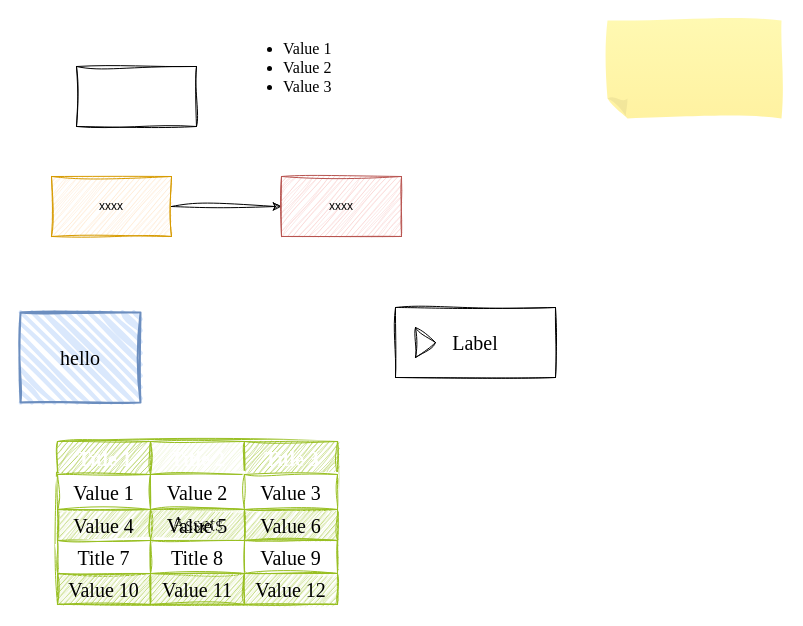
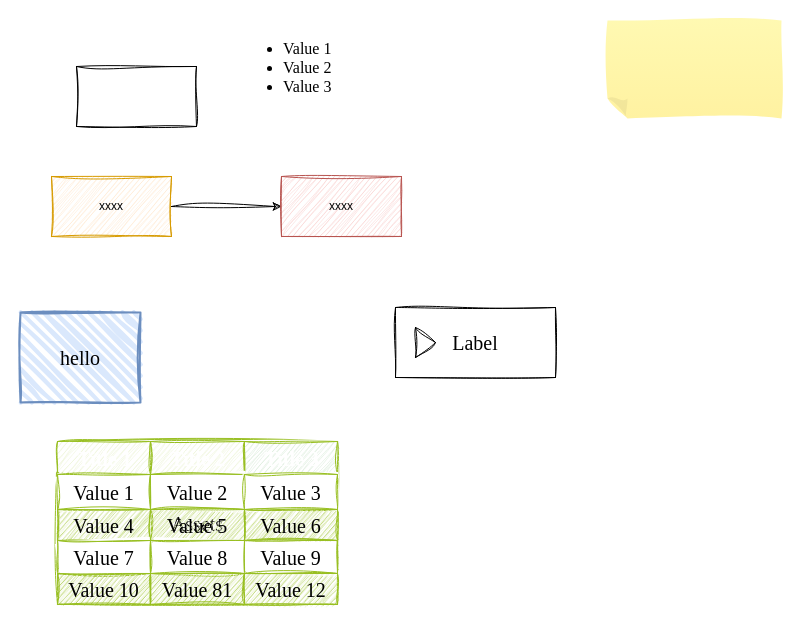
(104, 458) -> (104, 458)
(291, 458) -> (291, 458)
(104, 558) -> (104, 558)
(198, 558) -> (198, 558)
(198, 590) -> (198, 590)
